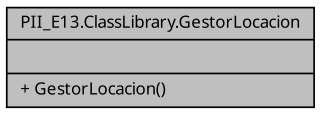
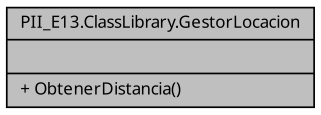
(94, 90) -> (101, 90)
